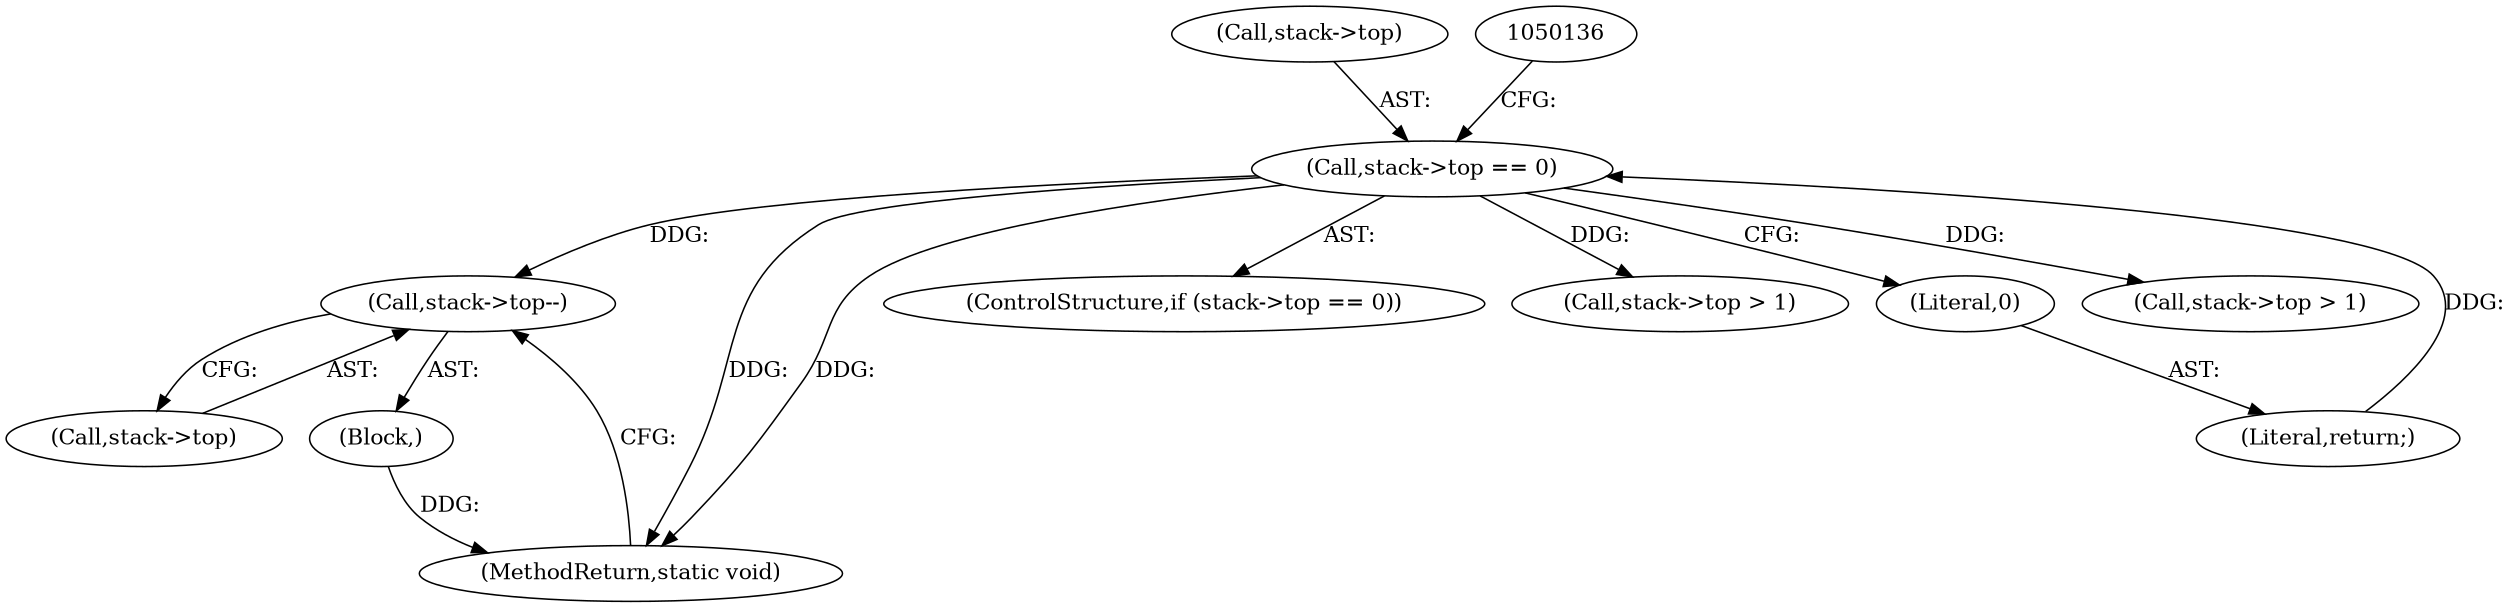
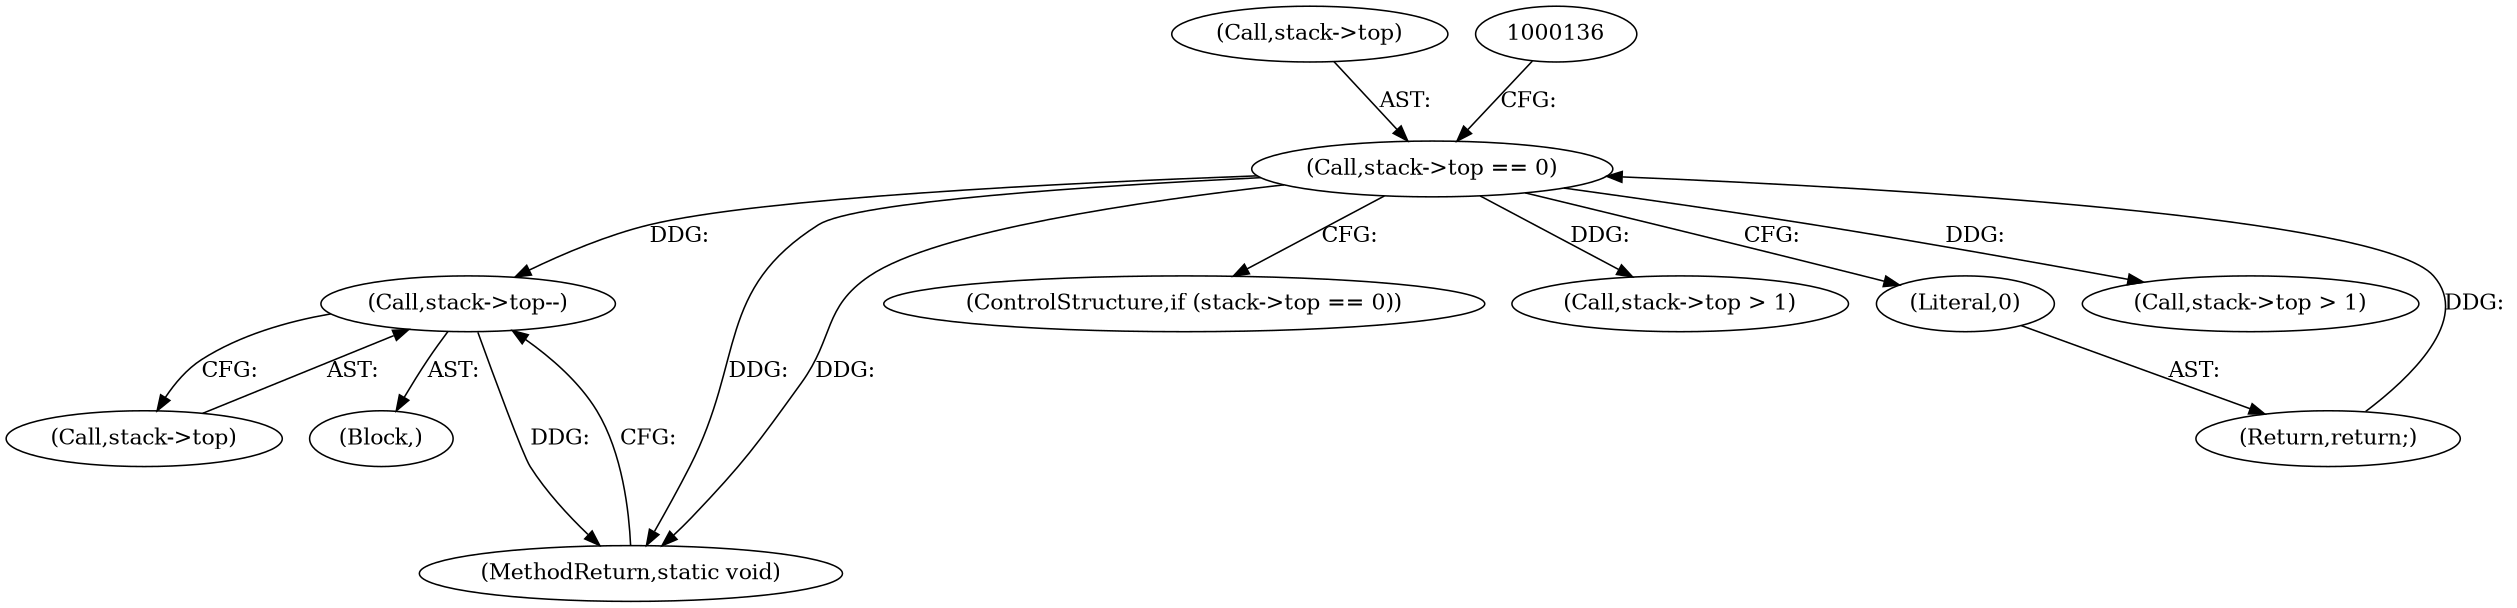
(1556, 34) -> (1556, 34)
(1353, 236) -> (1353, 236)
(2328, 439) -> (2328, 439)
(420, 518) -> (519, 442)
